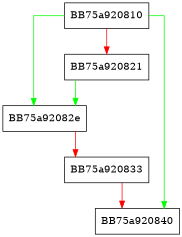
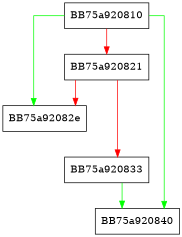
(75, 89) -> (75, 89)
(75, 141) -> (118, 115)
(122, 192) -> (122, 192)
